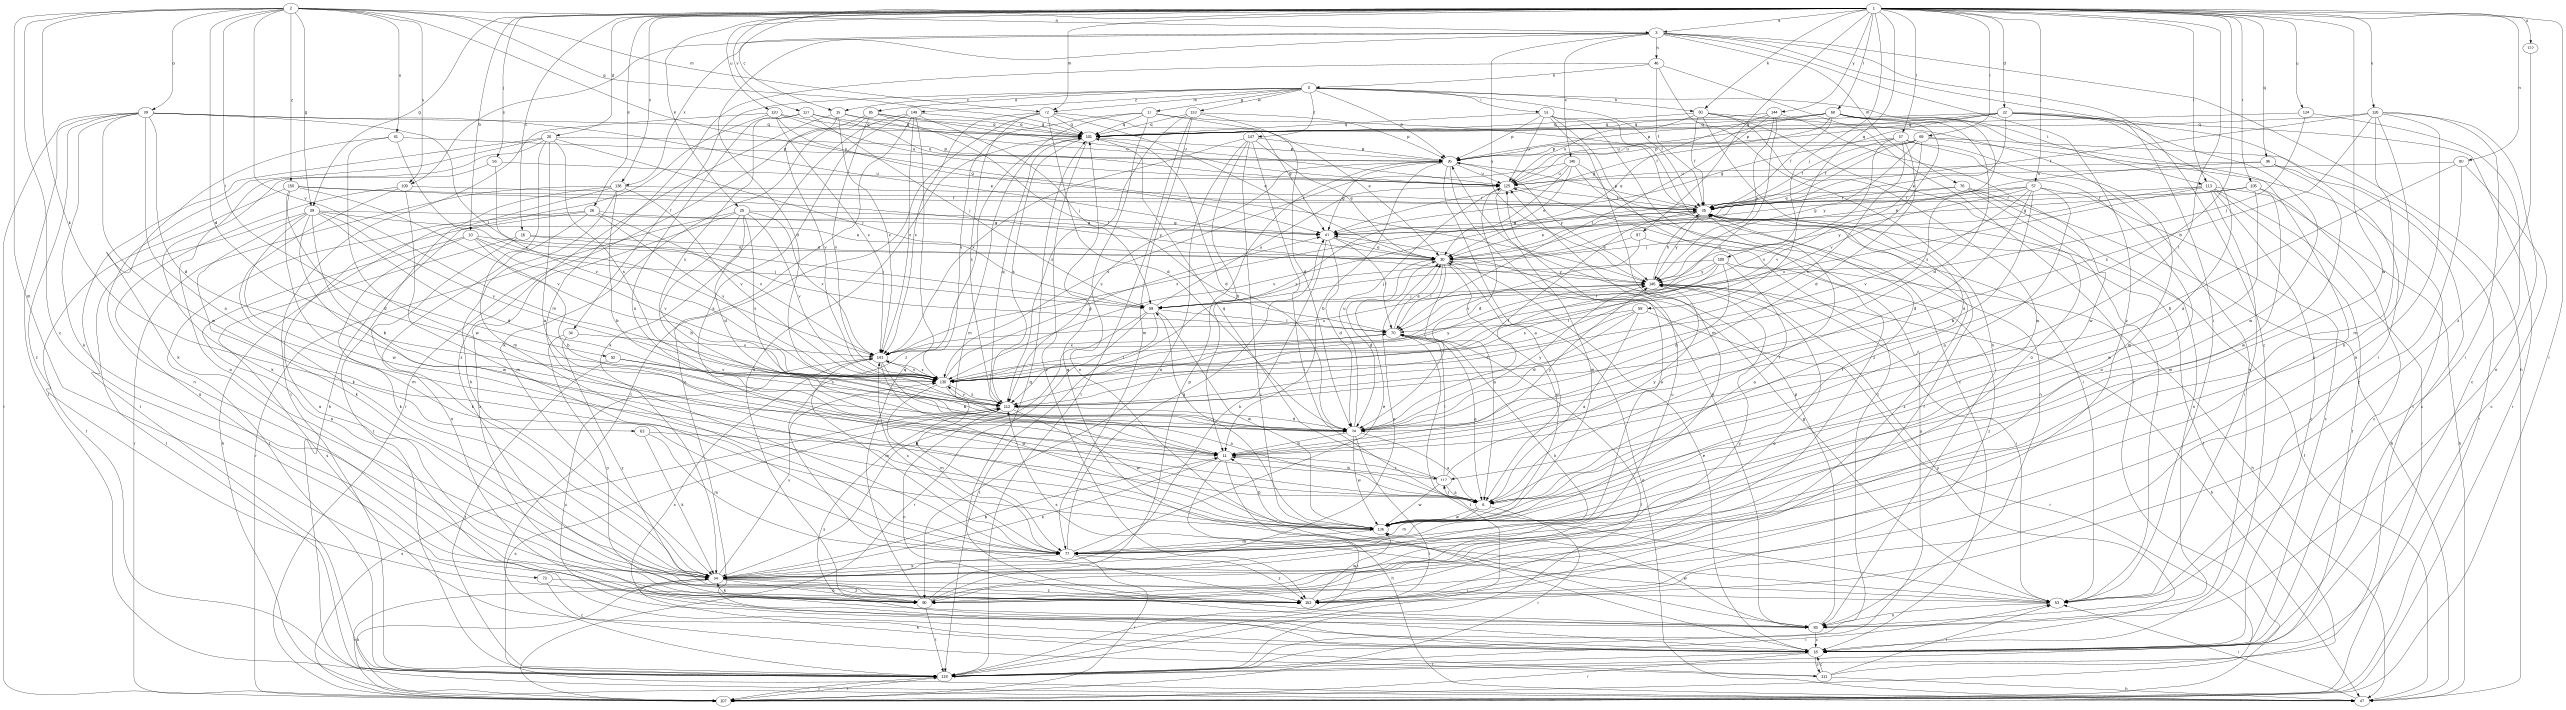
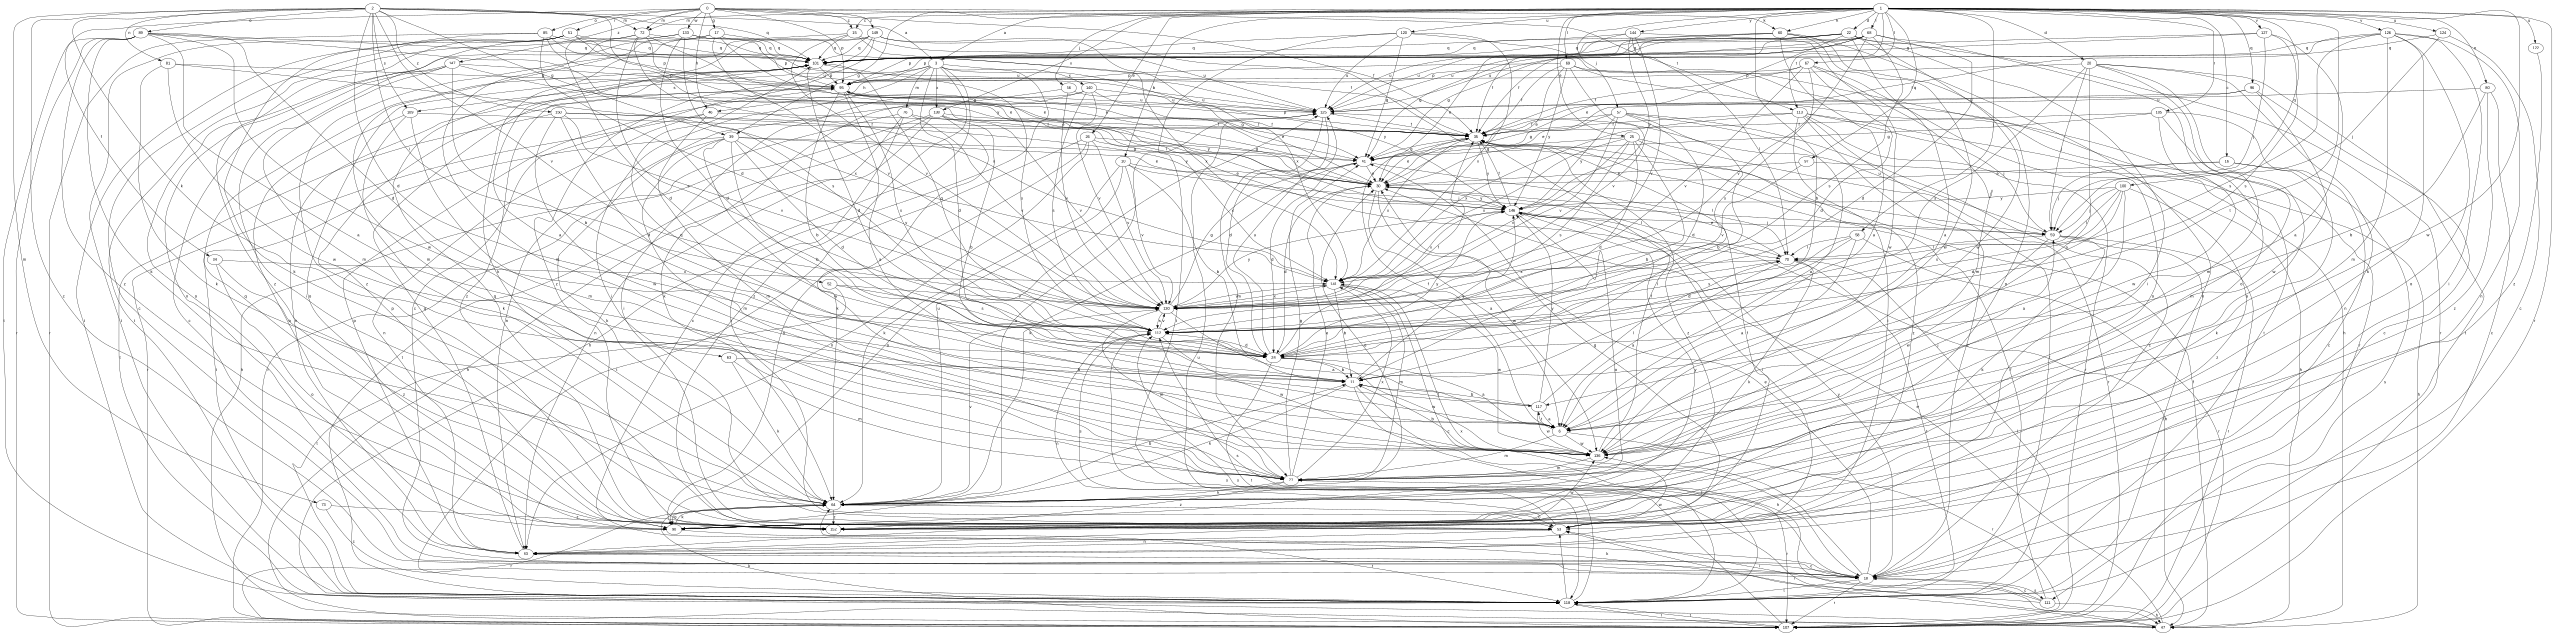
(1484, 79) -> (696, 60)
(1027, 207) -> none
(836, 247) -> (742, 174)
(1668, 247) -> (1499, 174)
(741, 267) -> none
